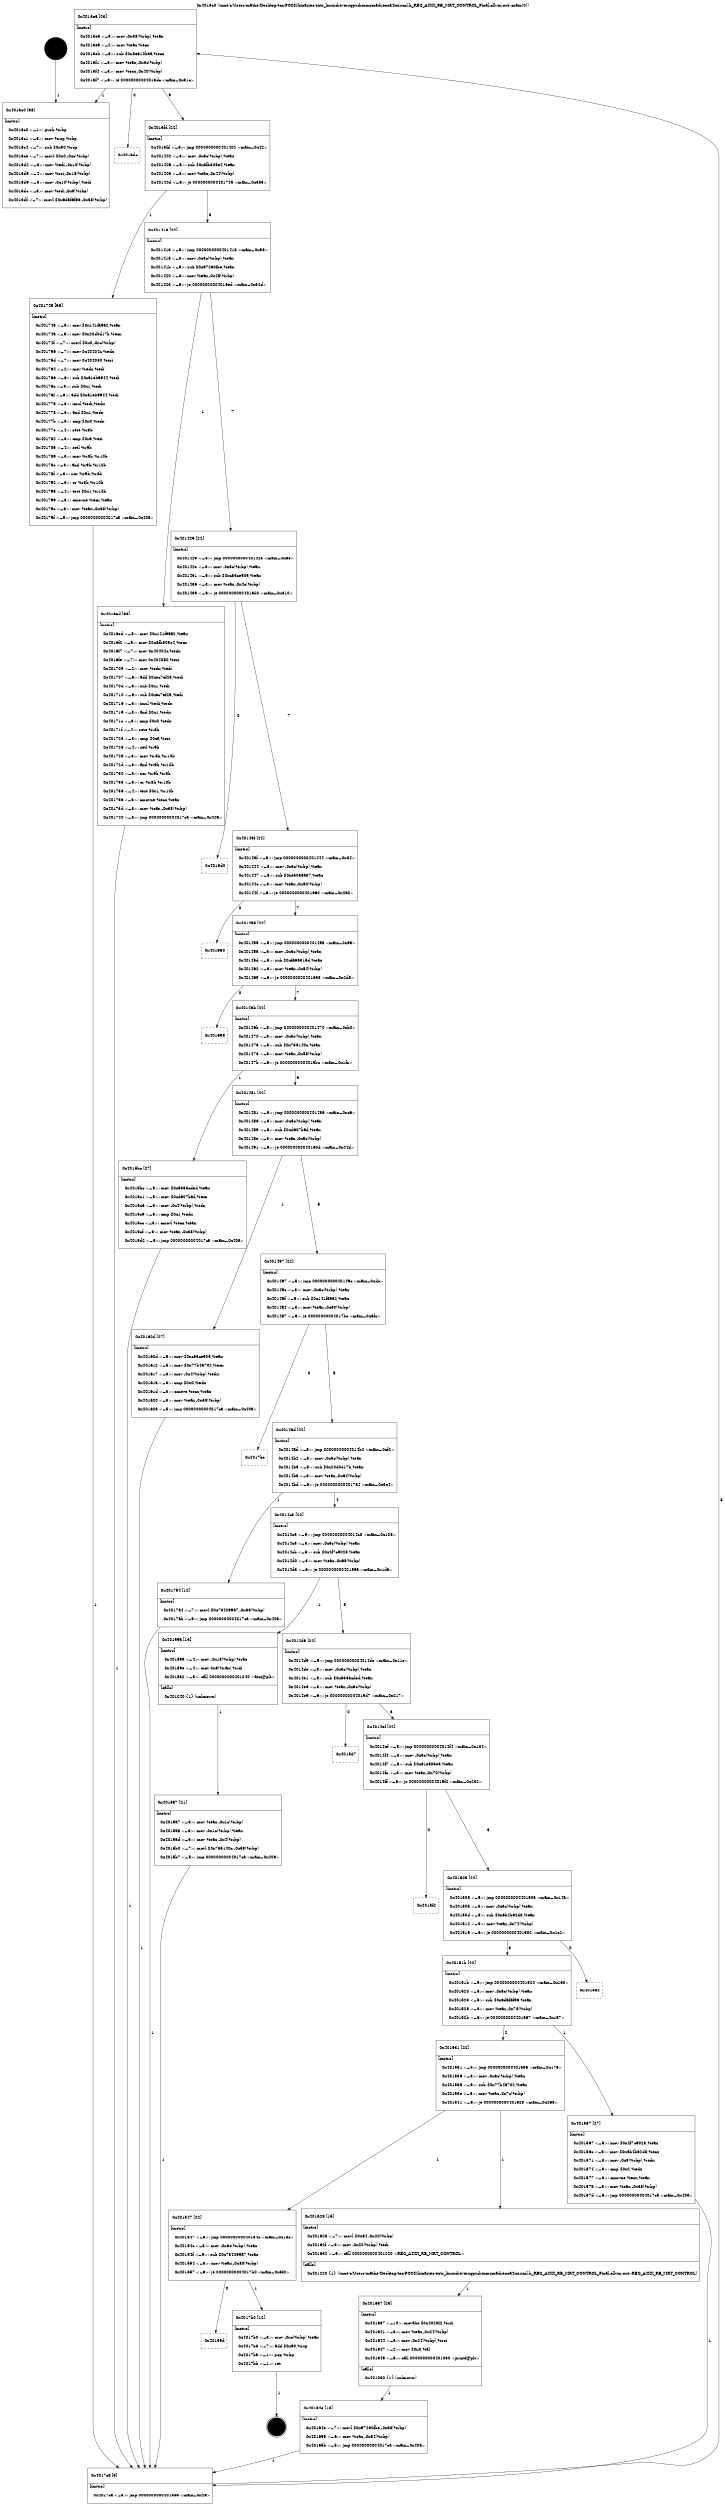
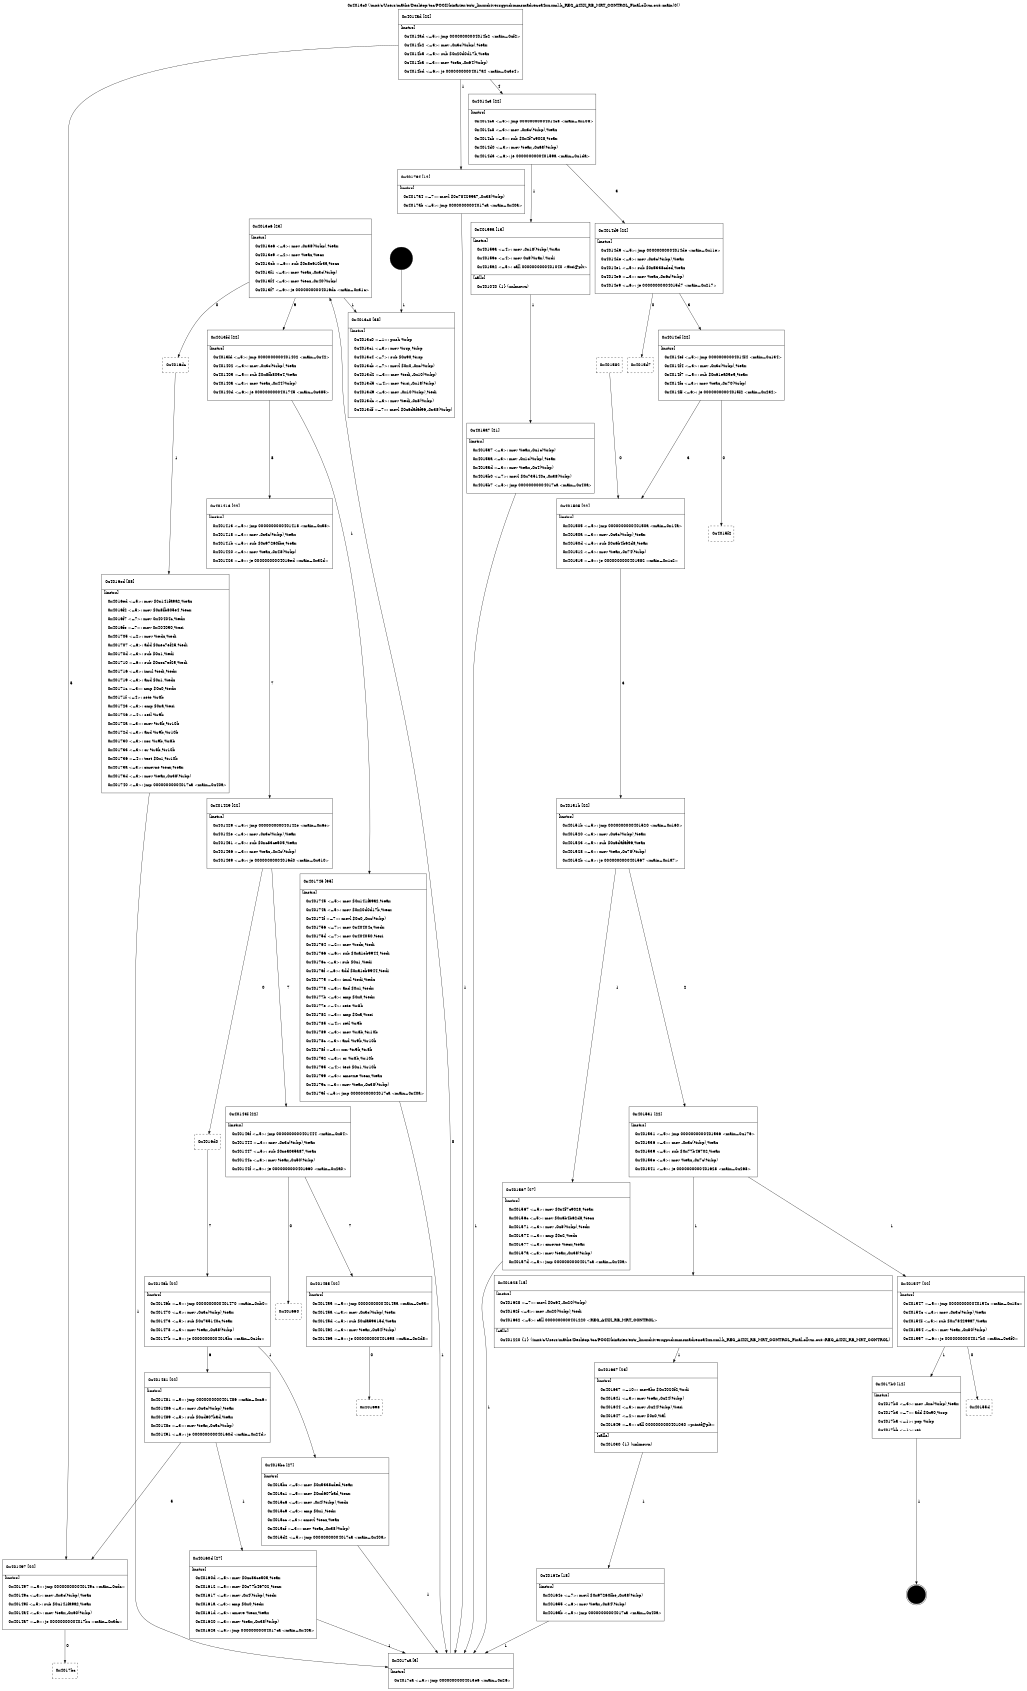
(178, 448) -> (172, 472)
(295, 992) -> (207, 1212)
(329, 1372) -> (69, 665)
(576, 1958) -> (614, 434)
